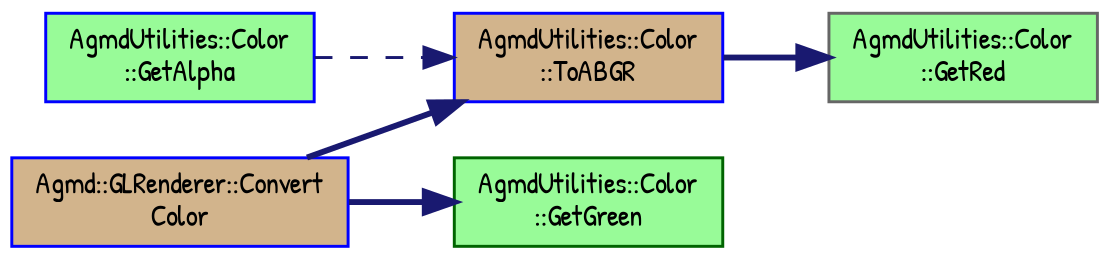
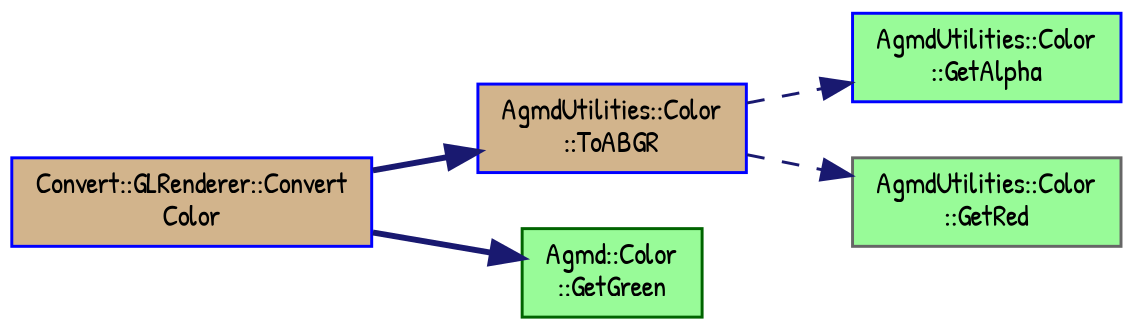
(369, 58) -> (785, 96)
(761, 58) -> (785, 162)
(180, 202) -> (192, 202)
(589, 202) -> (612, 273)
